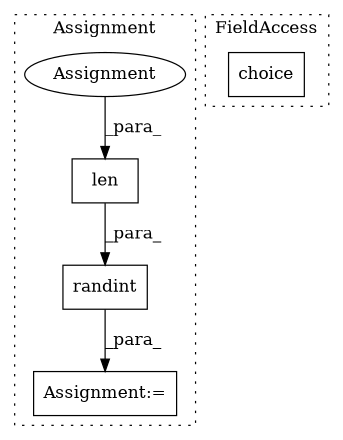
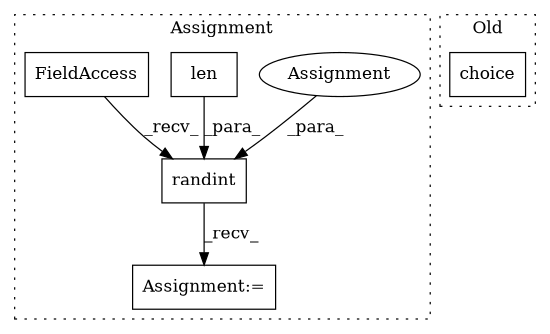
(267, 29) -> (488, 29)
none -> (87, 75)
(105, 122) -> (281, 124)
(133, 340) -> (232, 234)
